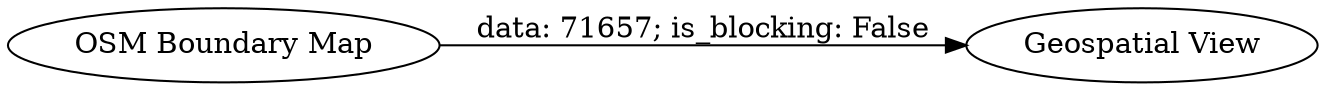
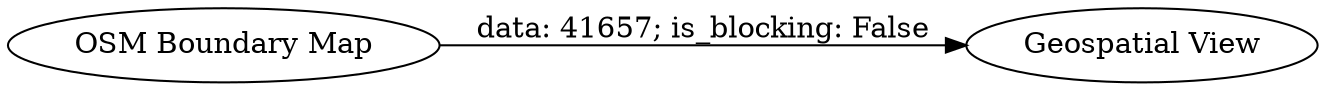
(703, 30) -> (703, 30)
